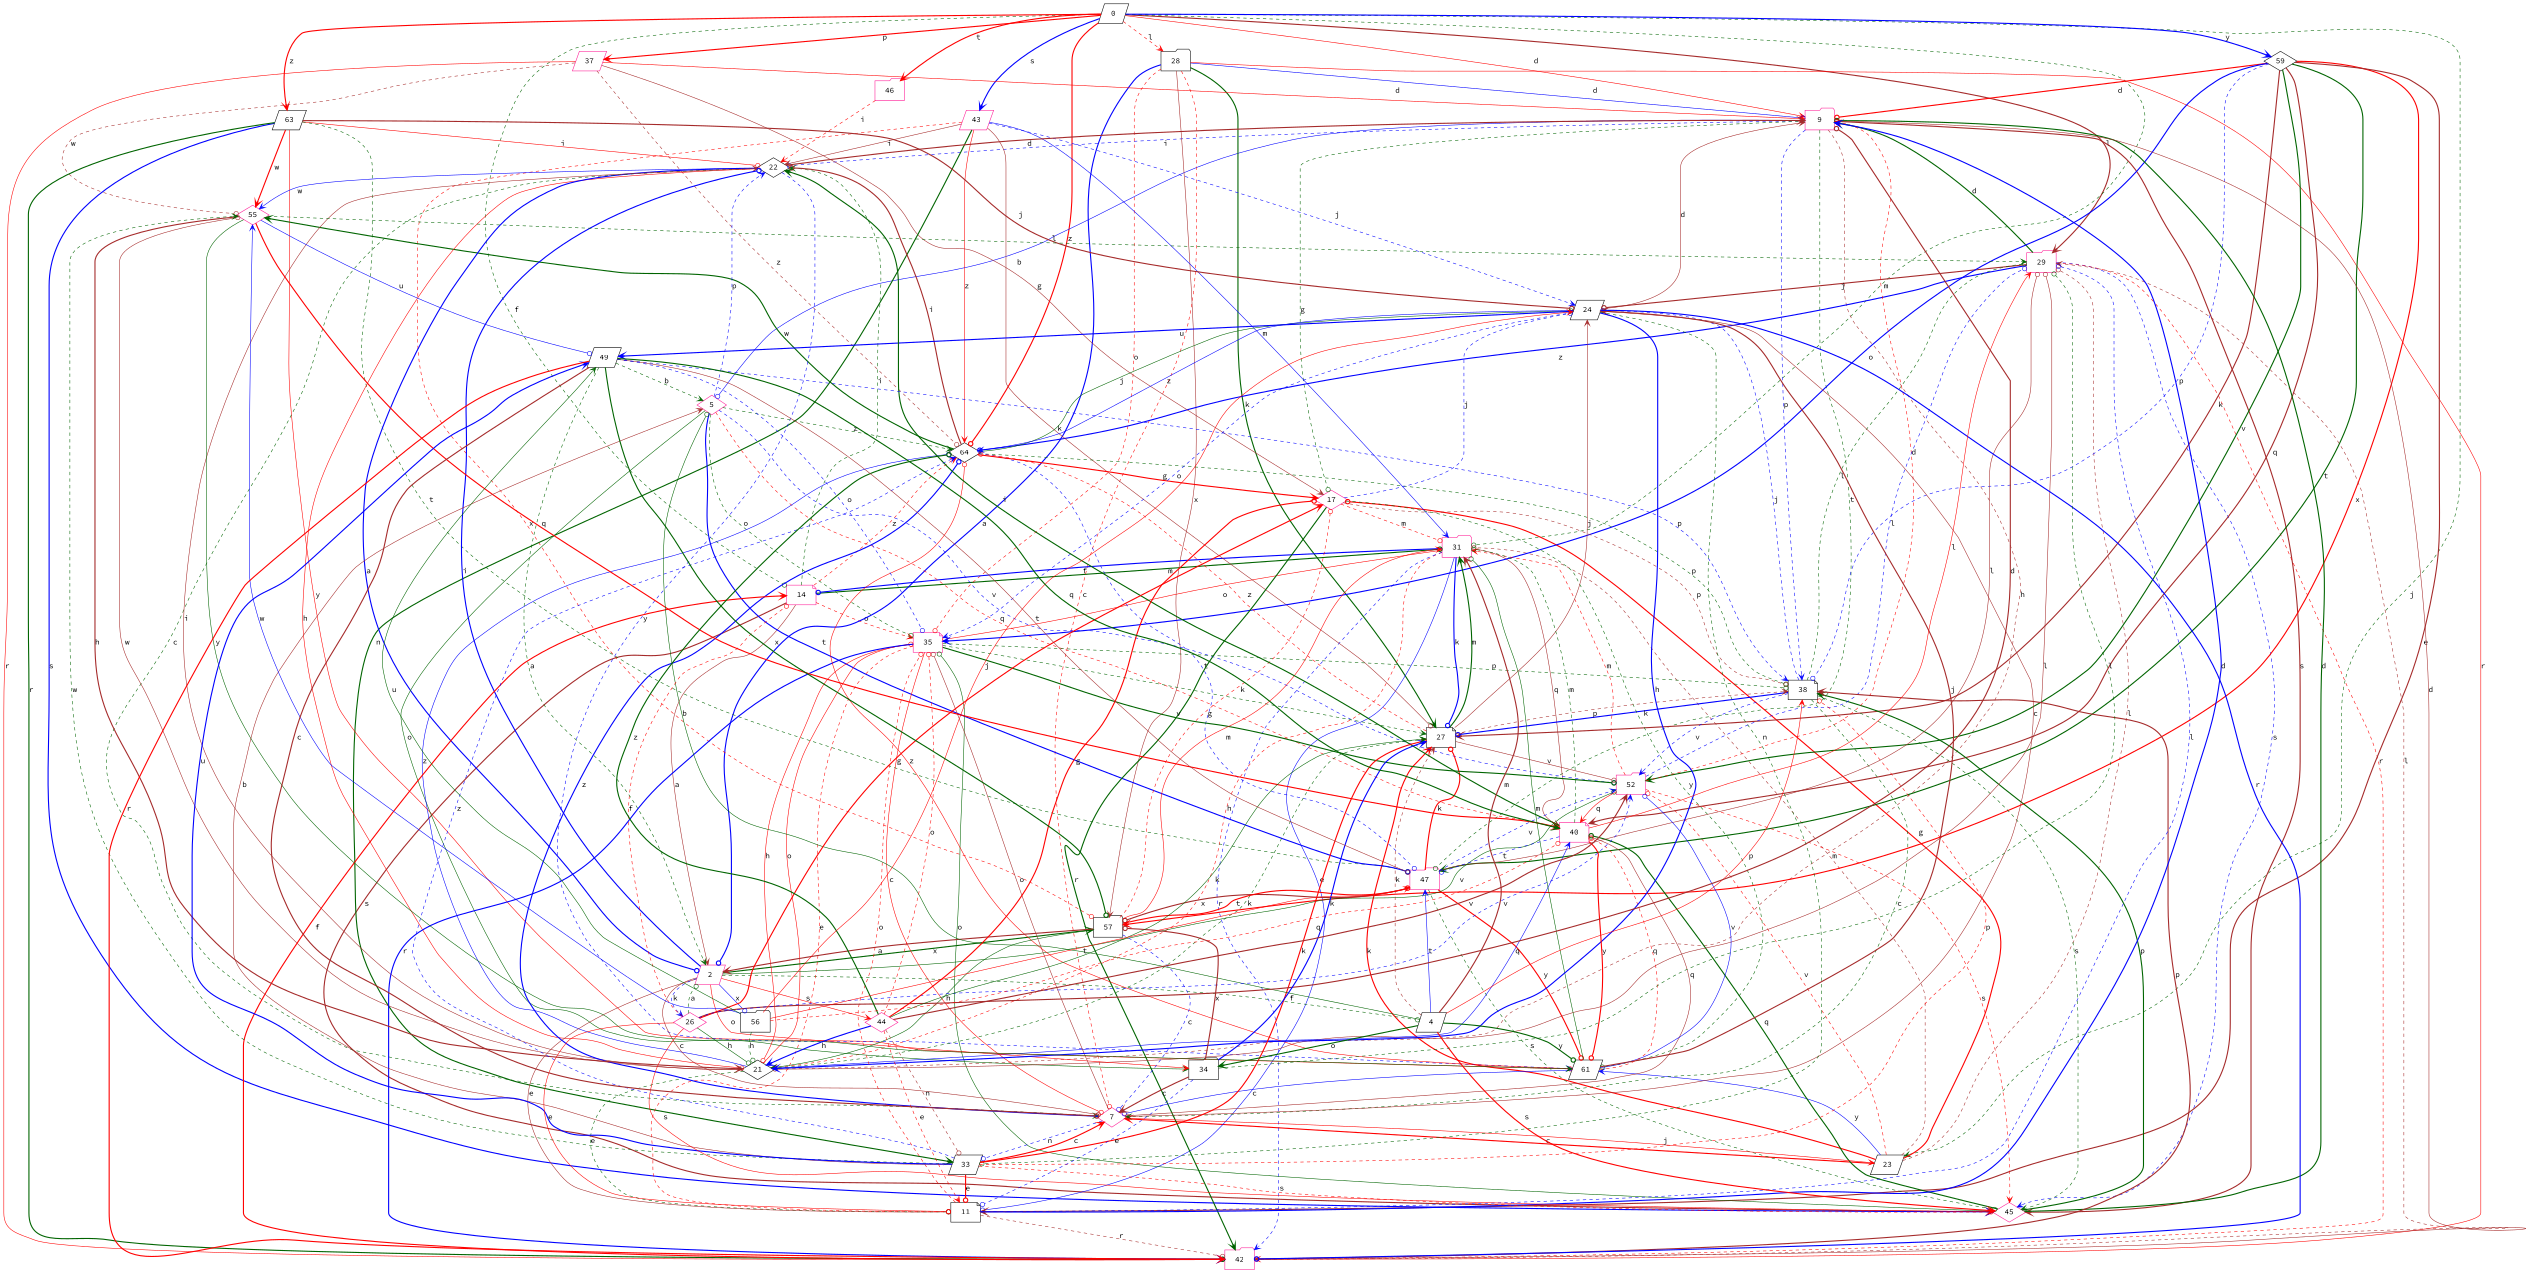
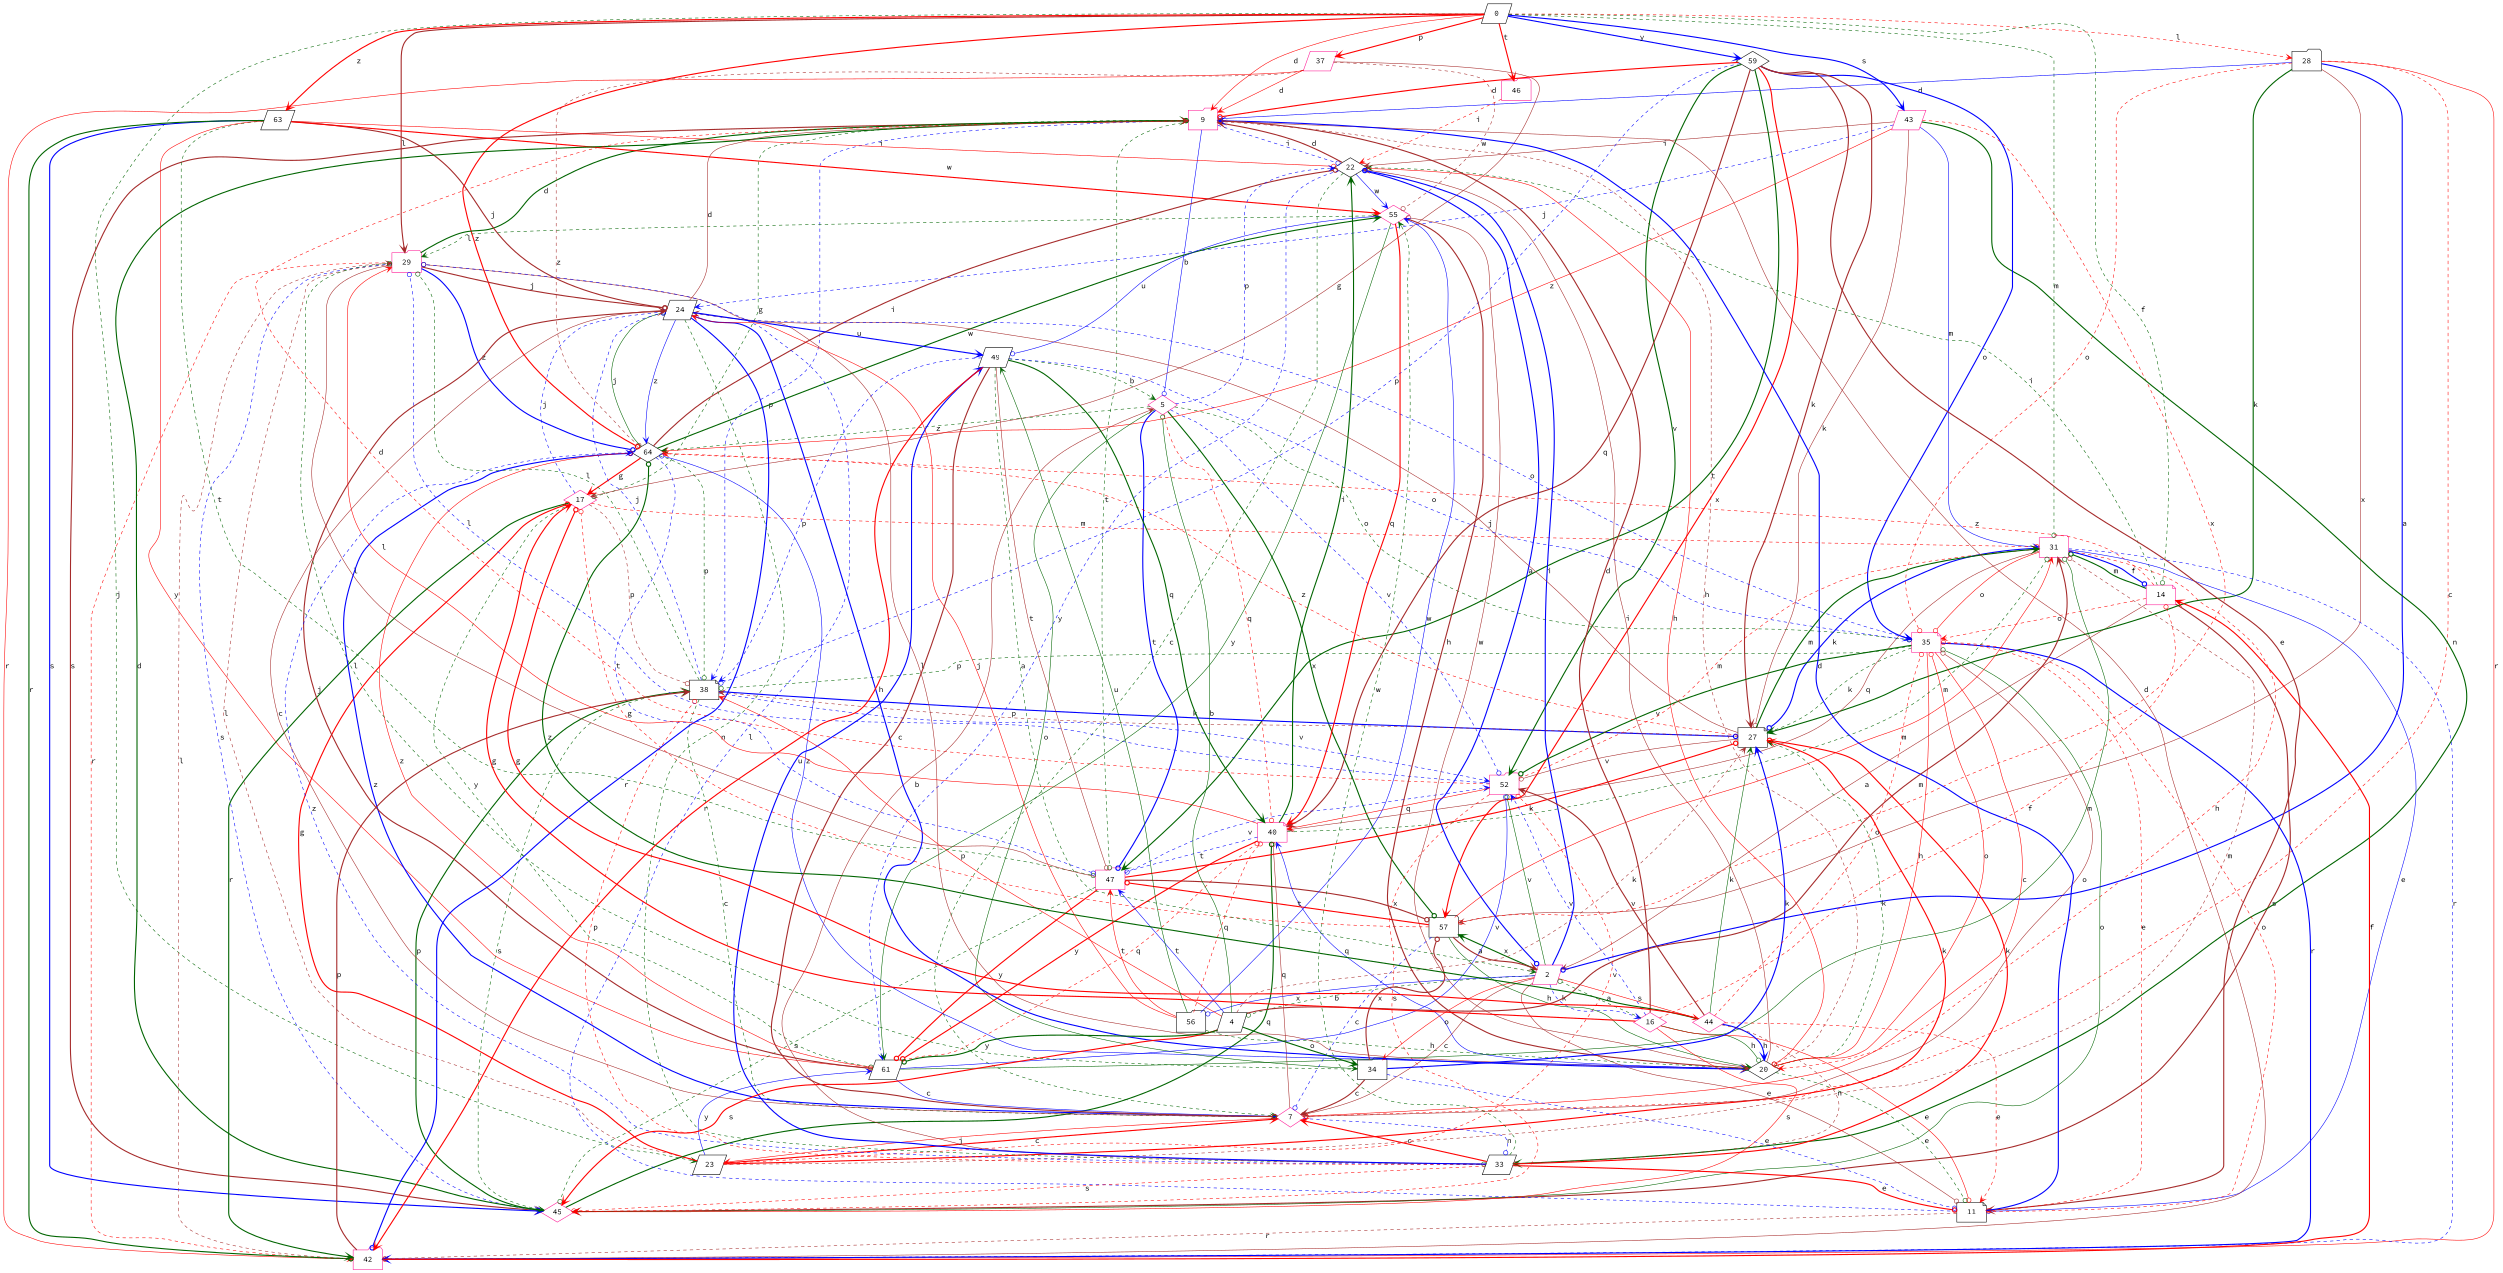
(829, 687) -> (1309, 658)
(1292, 999) -> (1337, 999)
(690, 1022) -> (1650, 1022)
(758, 1070) -> (1764, 1070)
